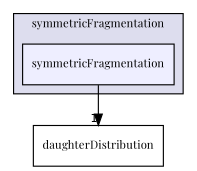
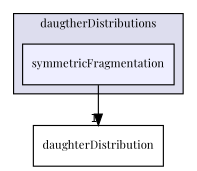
(98, 24) -> (98, 24)
